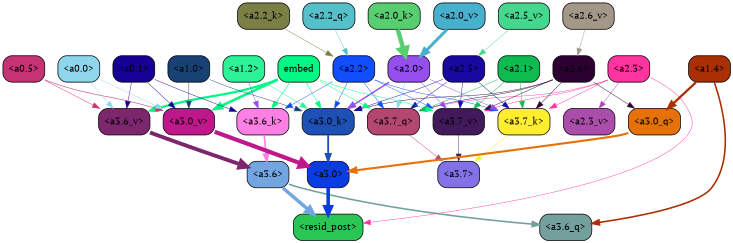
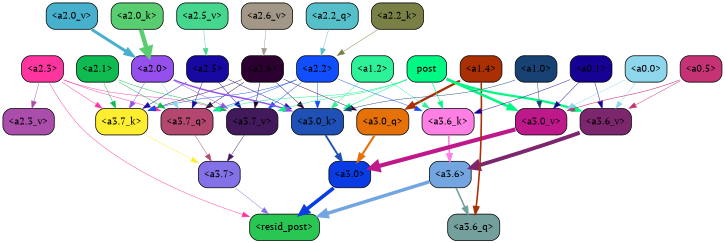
(299, 69) -> (427, 69)
(252, 92) -> (407, 93)
none -> (249, 199)
